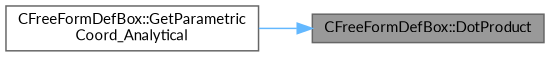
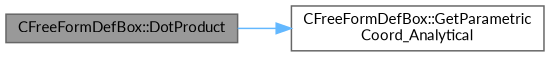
(278, 28) -> (257, 28)
